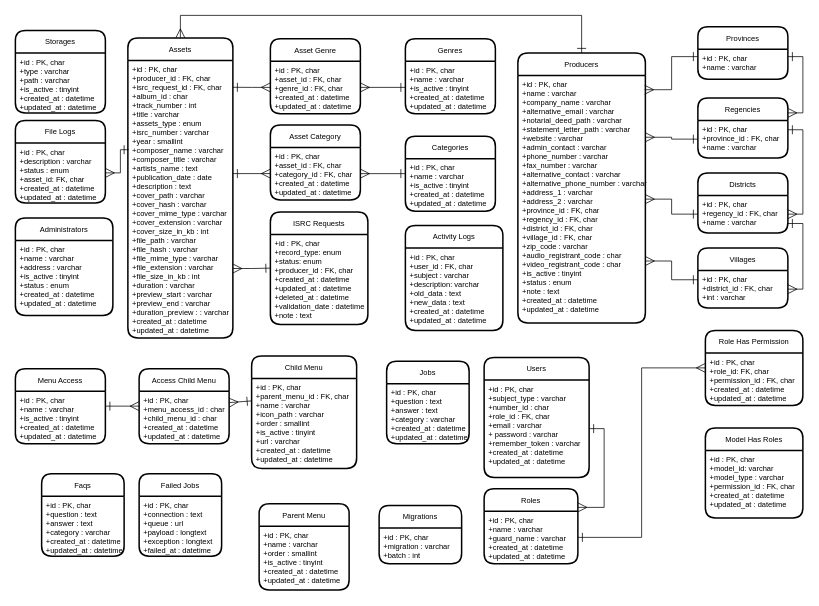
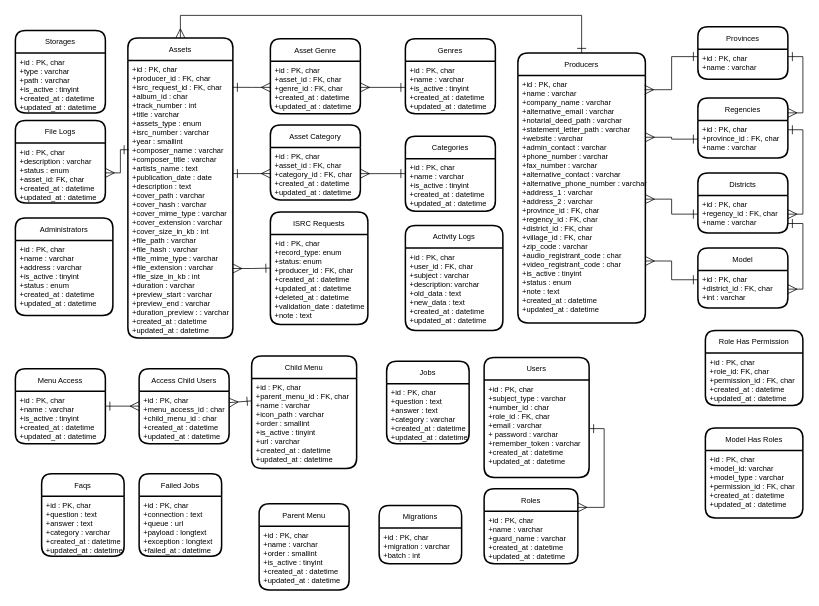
(743, 259) -> (743, 259)
(184, 380) -> (184, 380)
(642, 453) -> none
